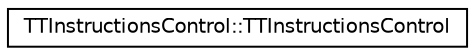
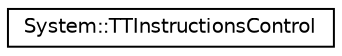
(238, 28) -> (171, 28)
